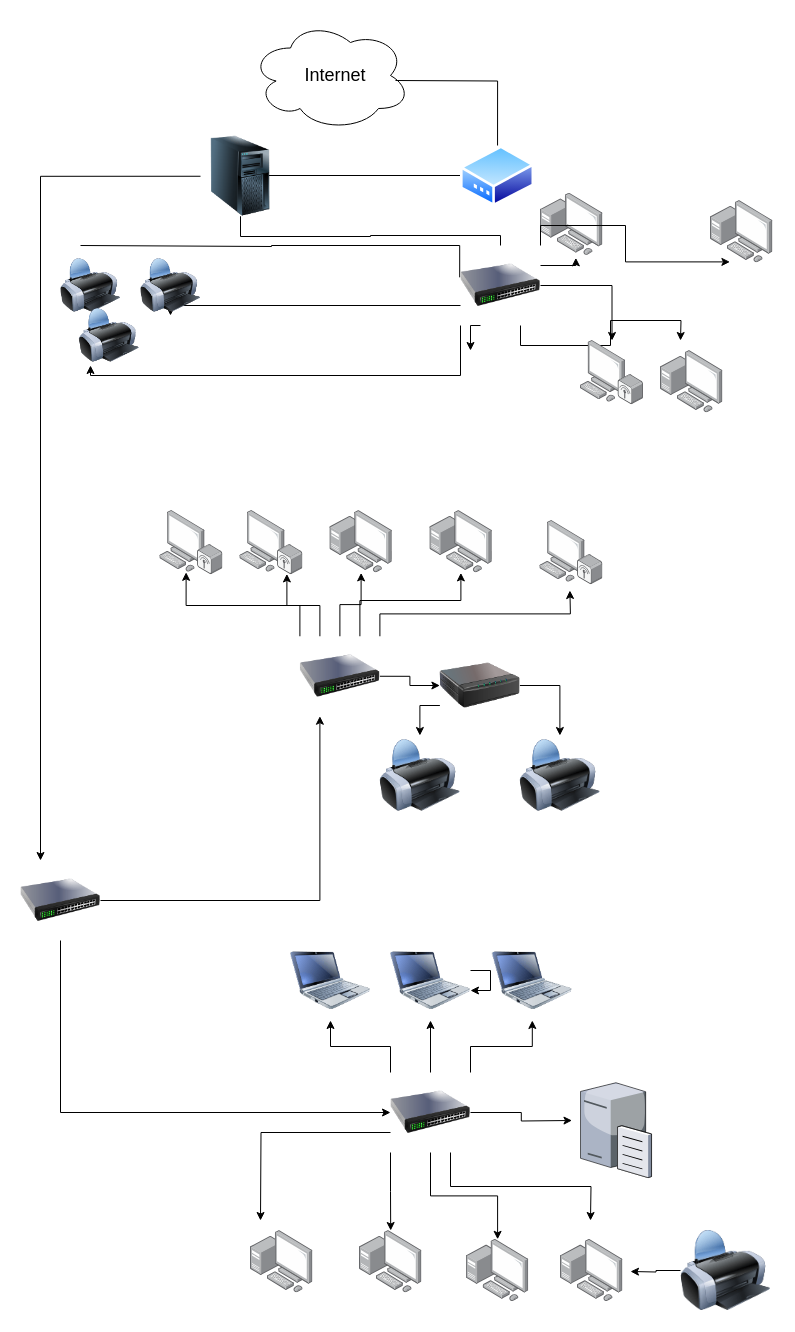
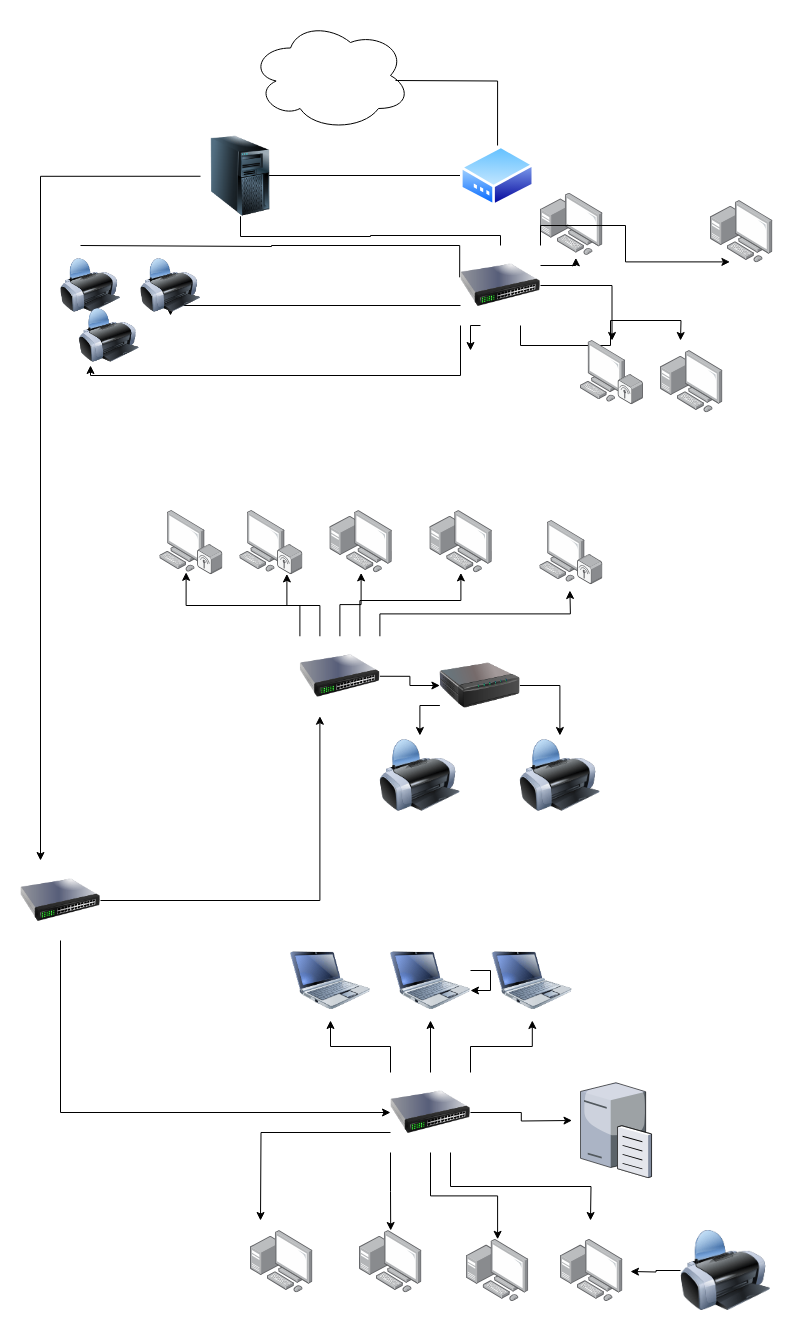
(336, 76) -> none
